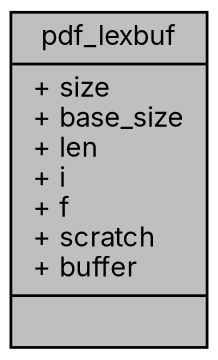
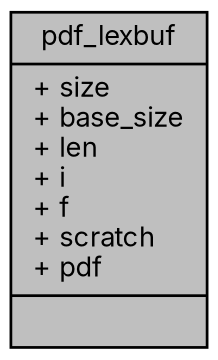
(86, 268) -> (68, 268)
